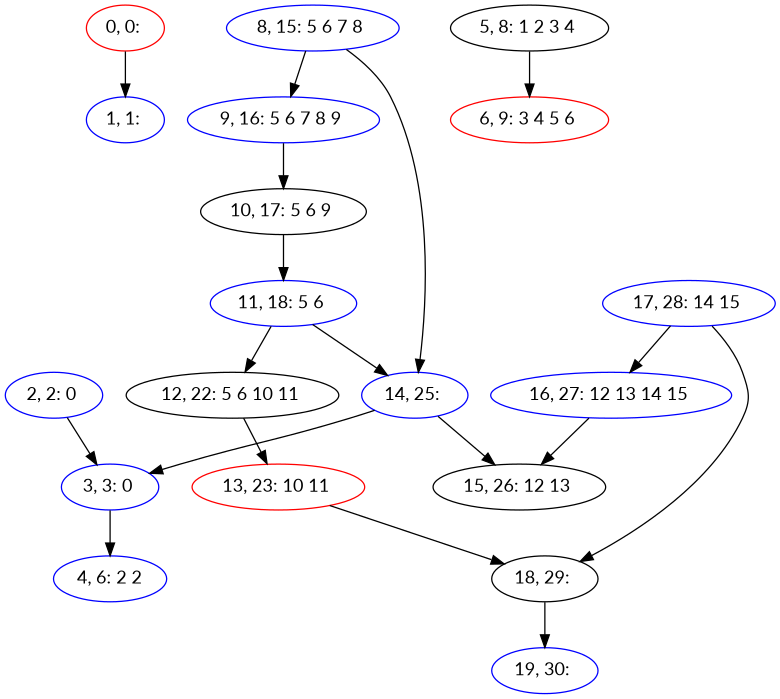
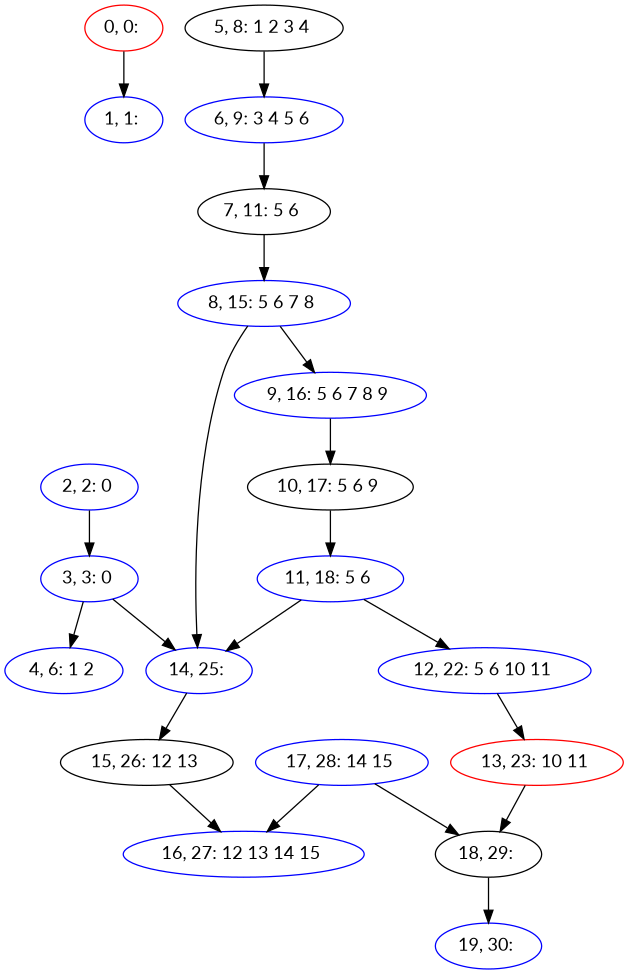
(530, 120) -> (264, 120)
none -> (264, 212)
(232, 395) -> (485, 671)
(570, 437) -> (190, 804)
(269, 441) -> (139, 620)
(110, 579) -> (64, 671)
